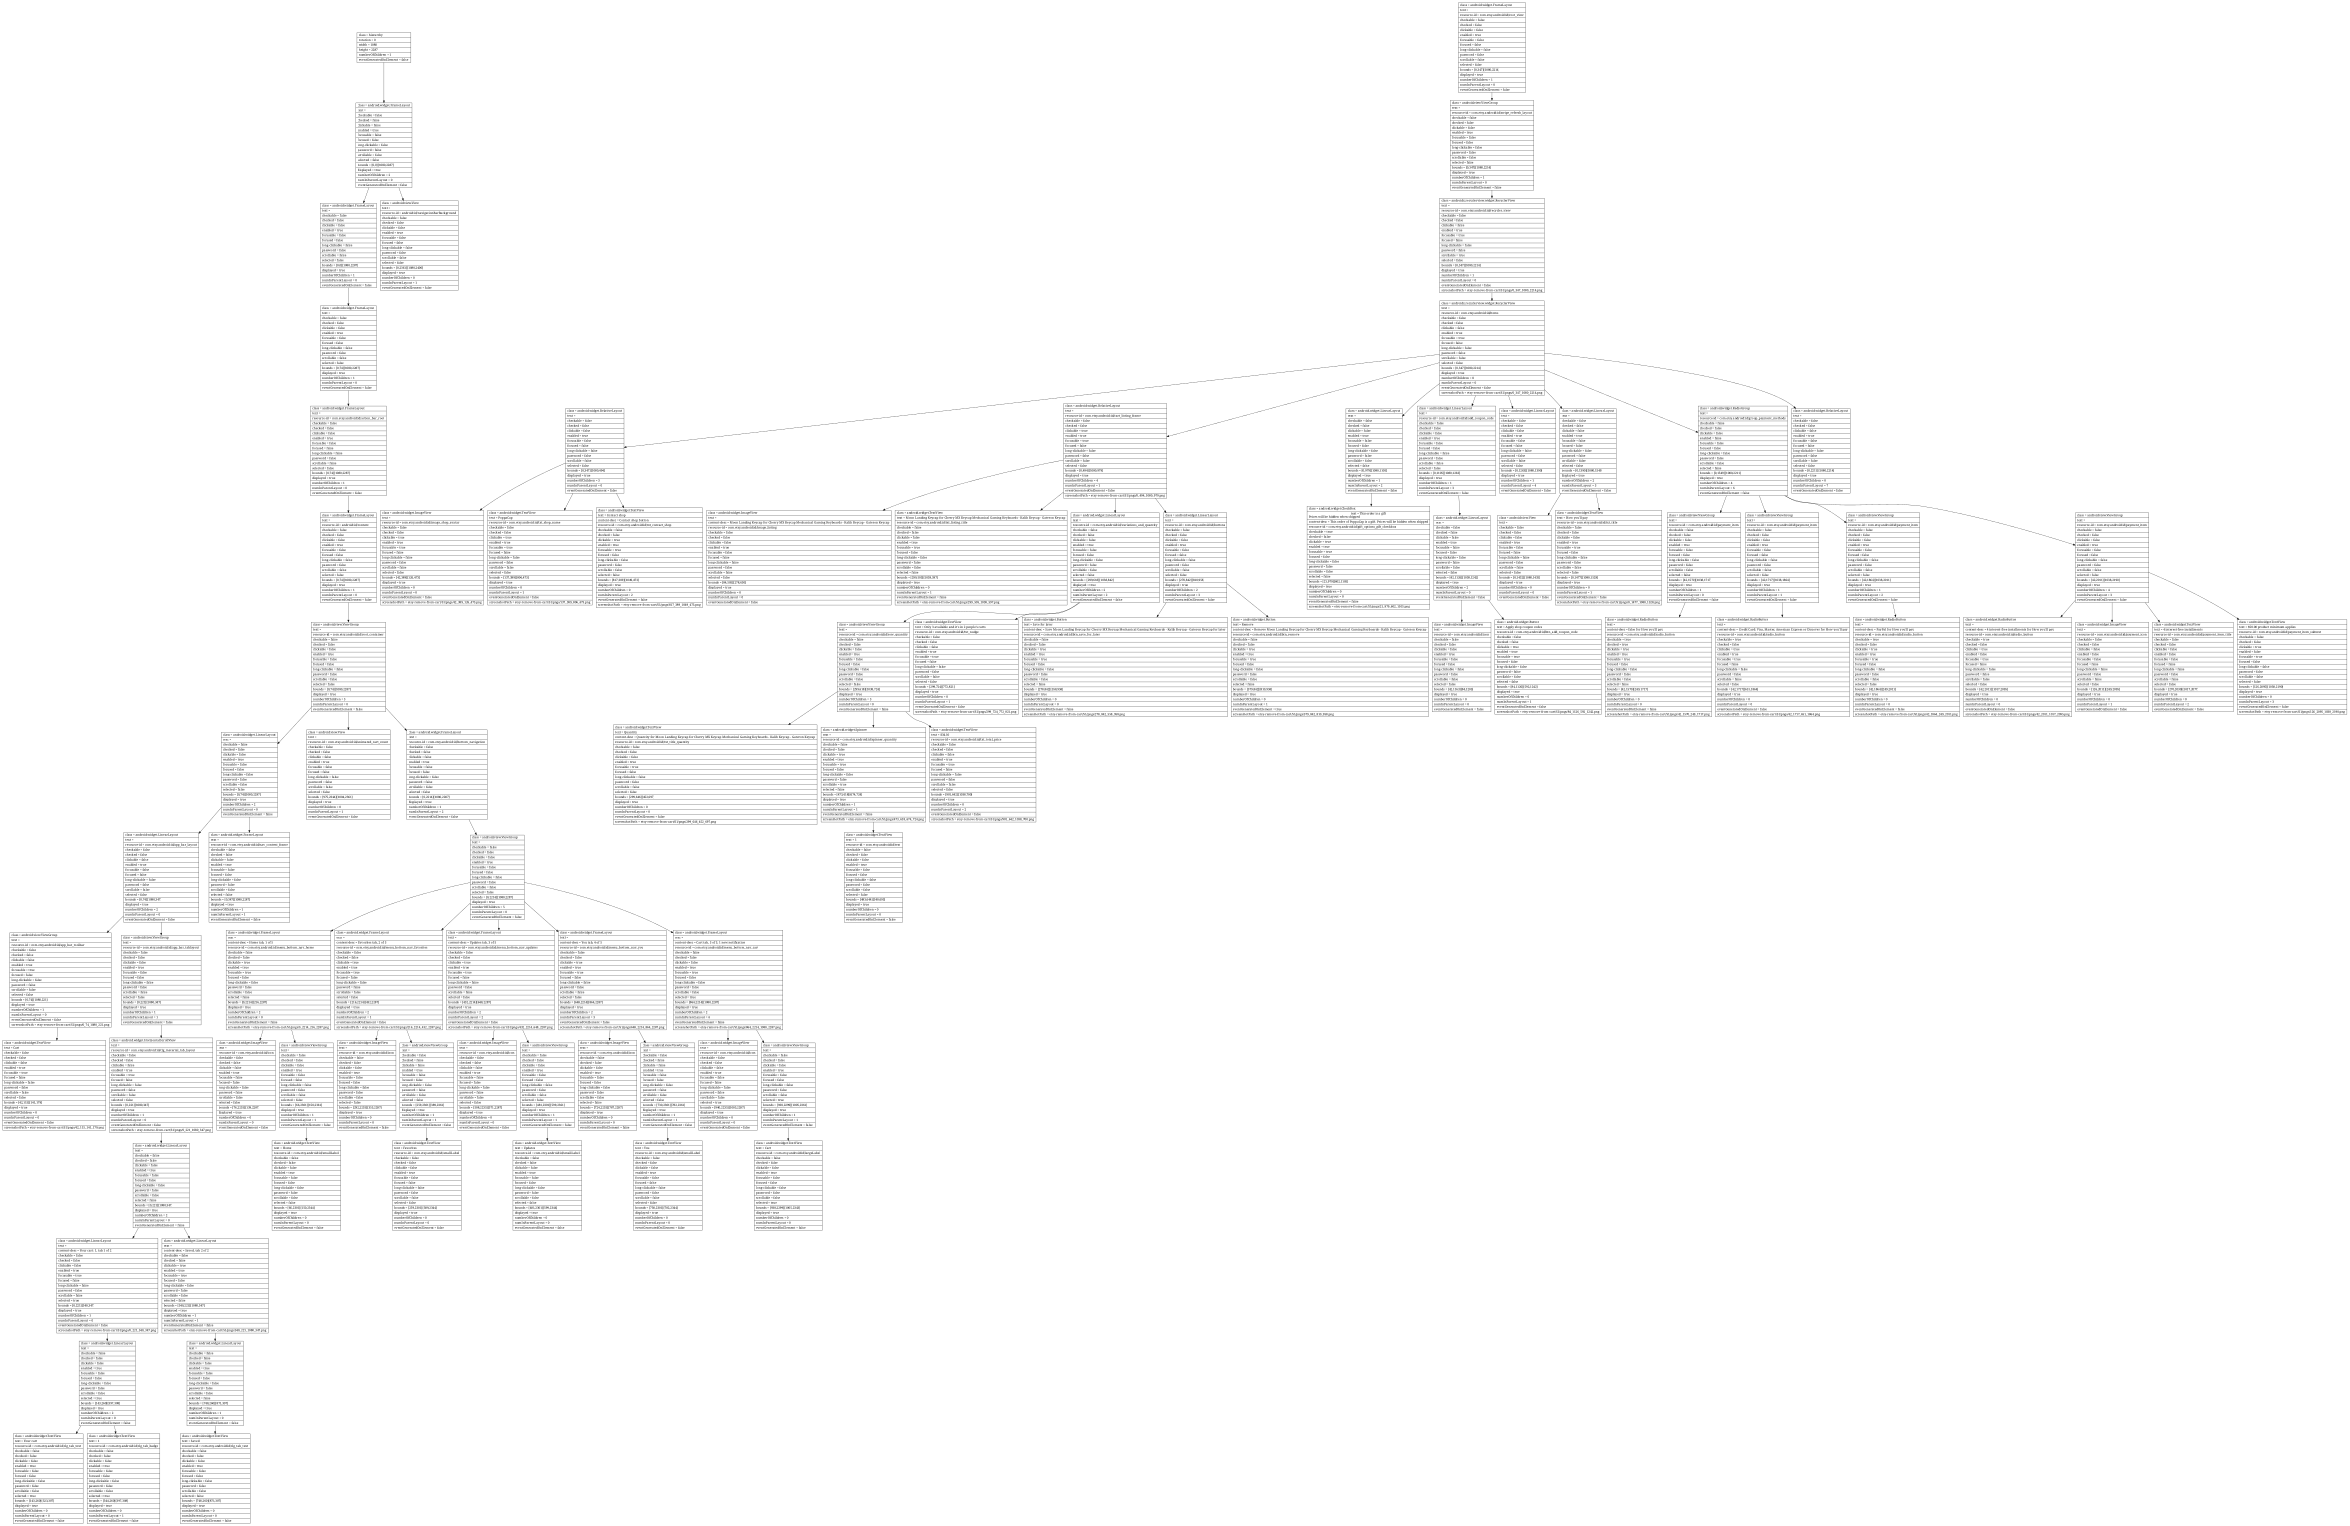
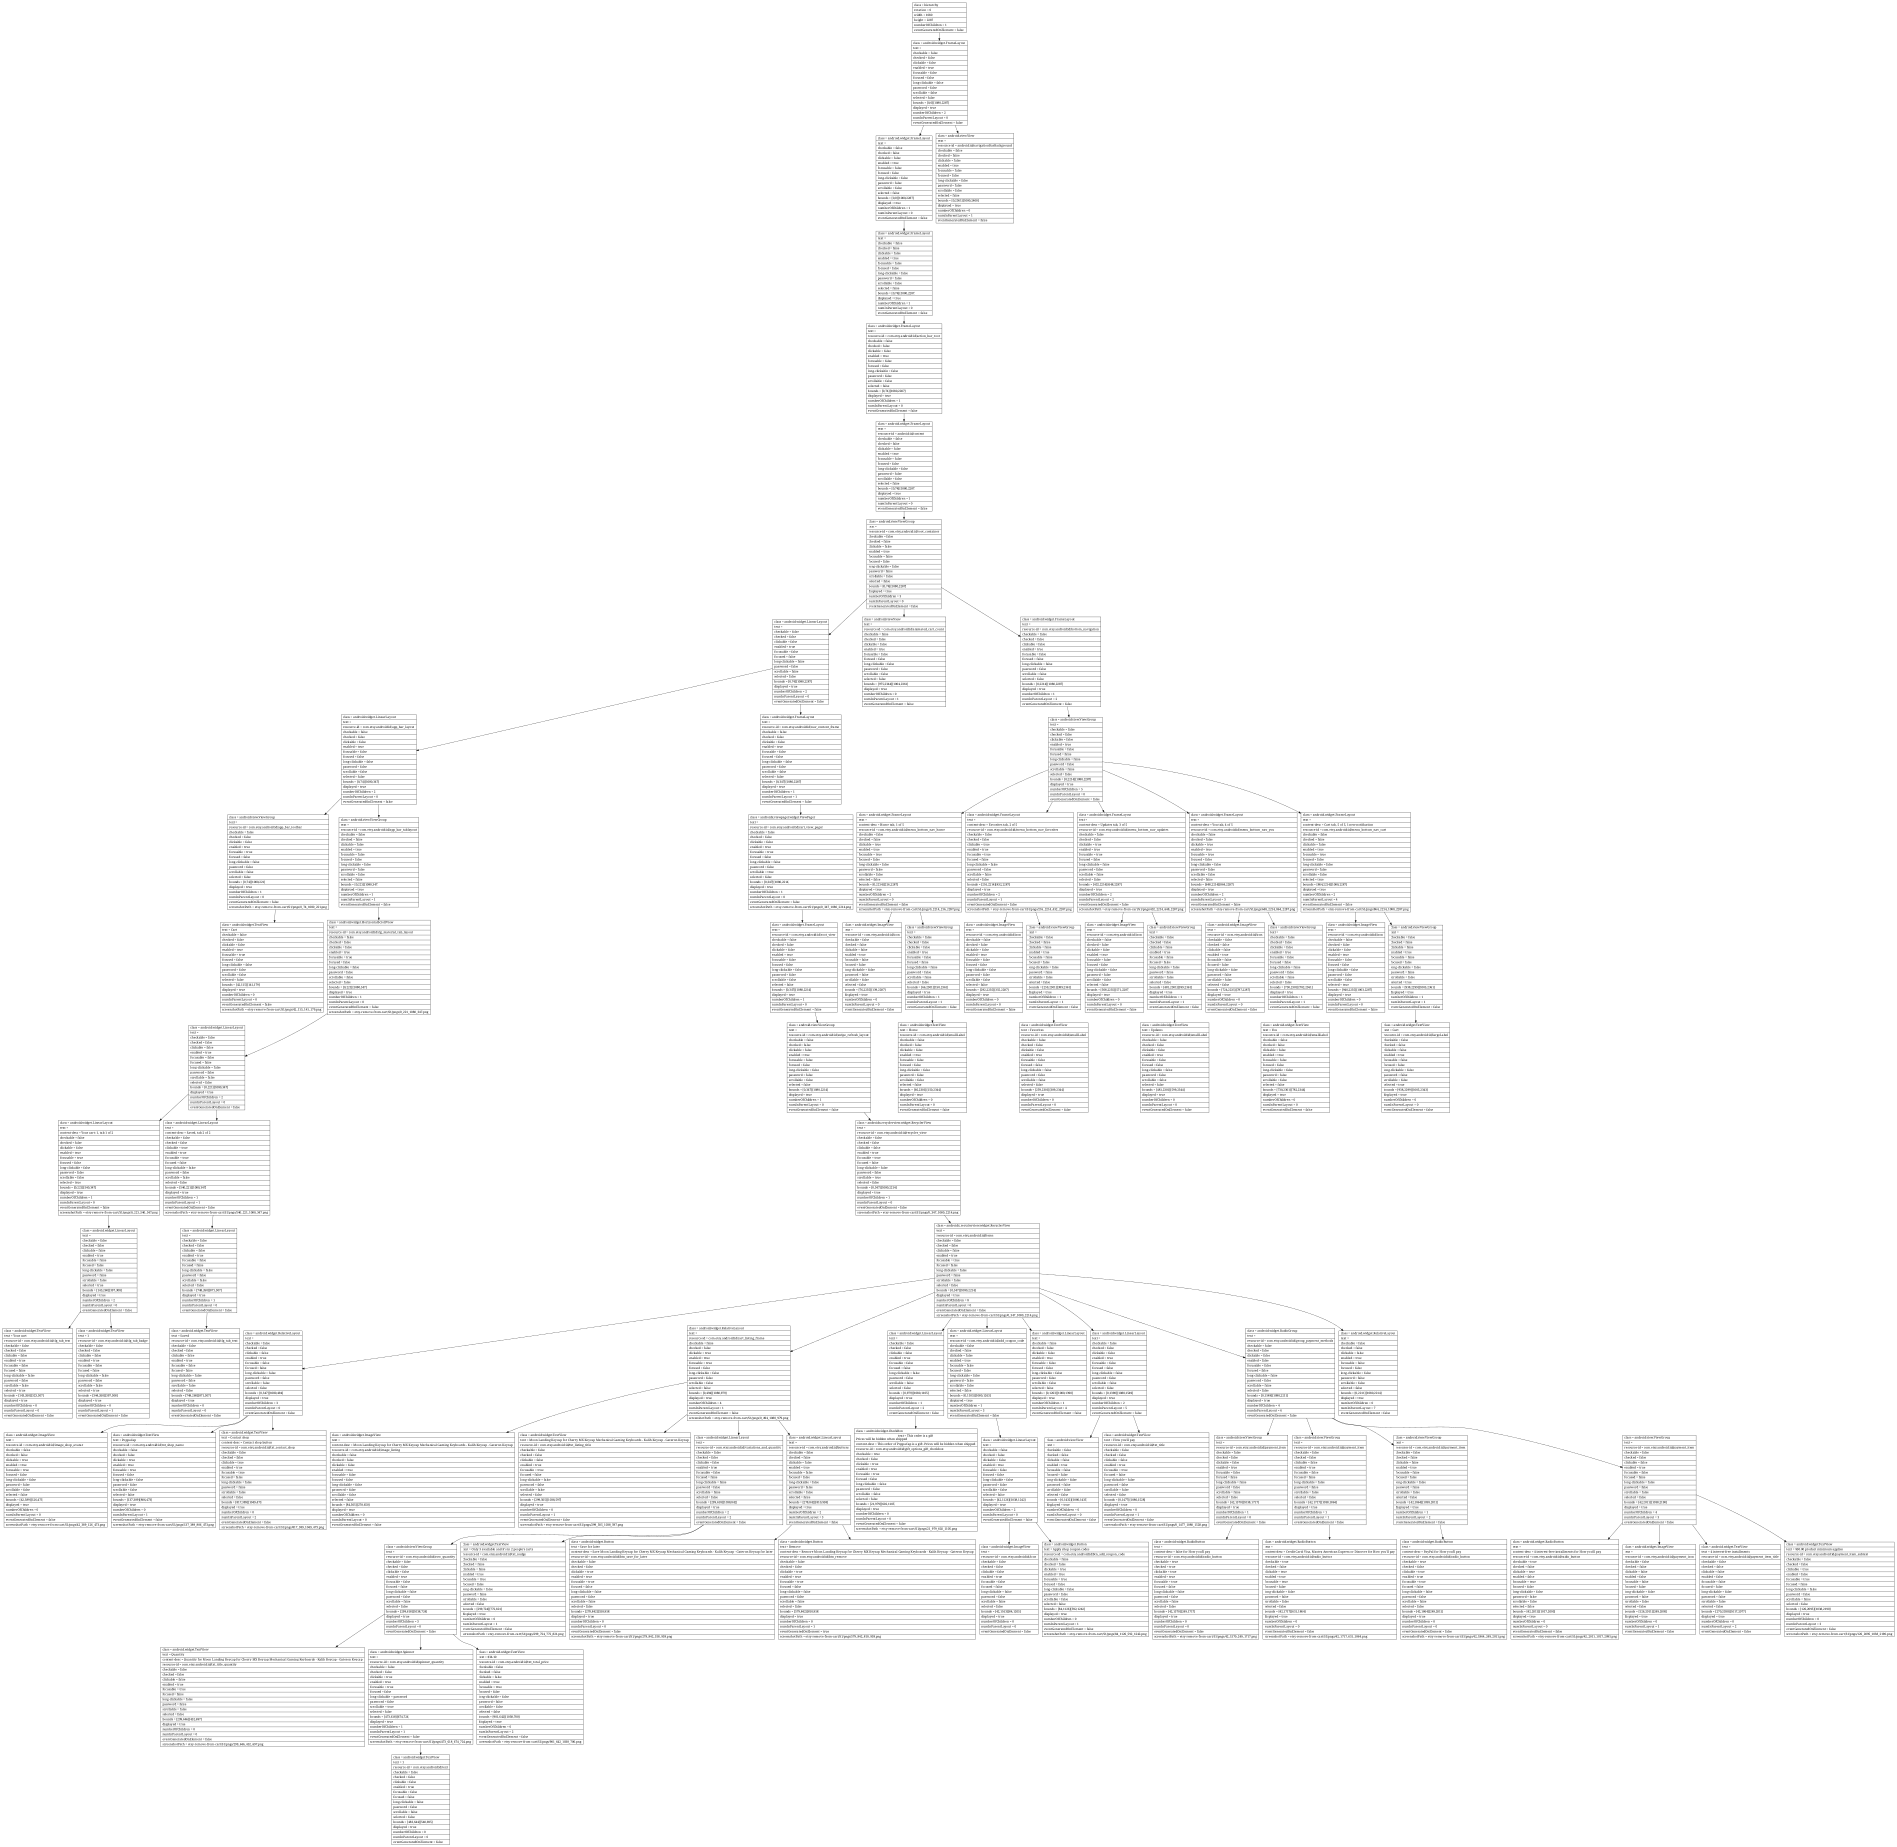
(838, 775) -> (389, 1697)
none -> (801, 862)
